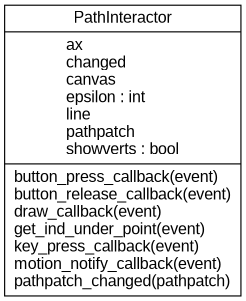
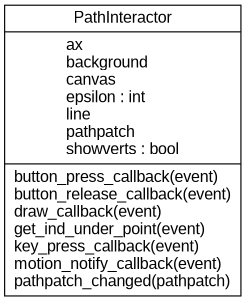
(96, 63) -> (107, 63)
